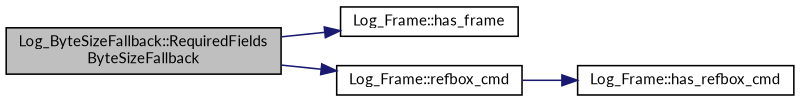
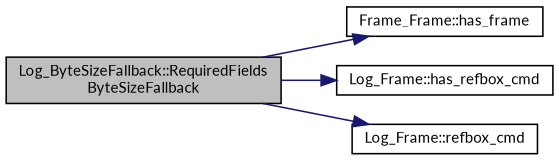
(429, 22) -> (445, 22)
(542, 80) -> (301, 80)
